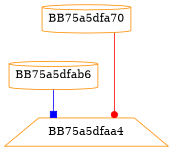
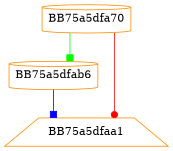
none -> (70, 43)
(86, 132) -> (86, 132)
